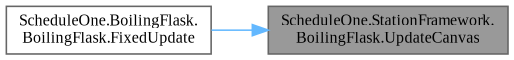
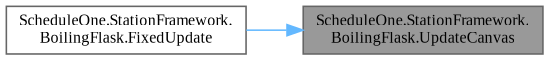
(109, 30) -> (126, 30)
